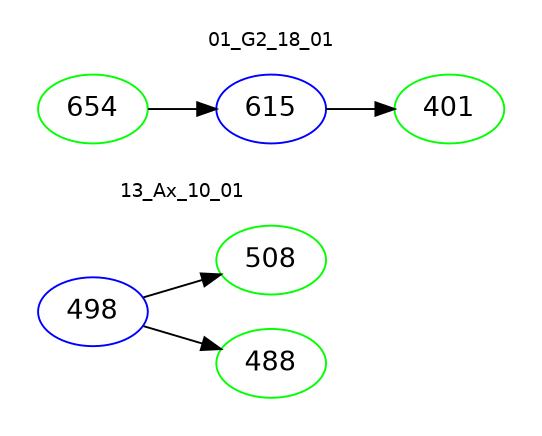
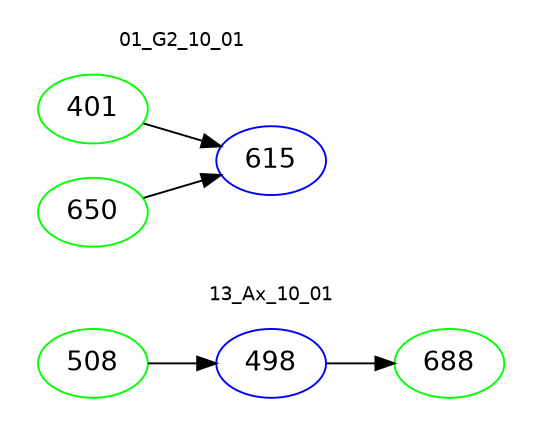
(271, 41) -> (182, 41)
(93, 109) -> (93, 212)
(351, 109) -> (173, 132)
(173, 289) -> (173, 363)
(271, 363) -> (449, 363)
